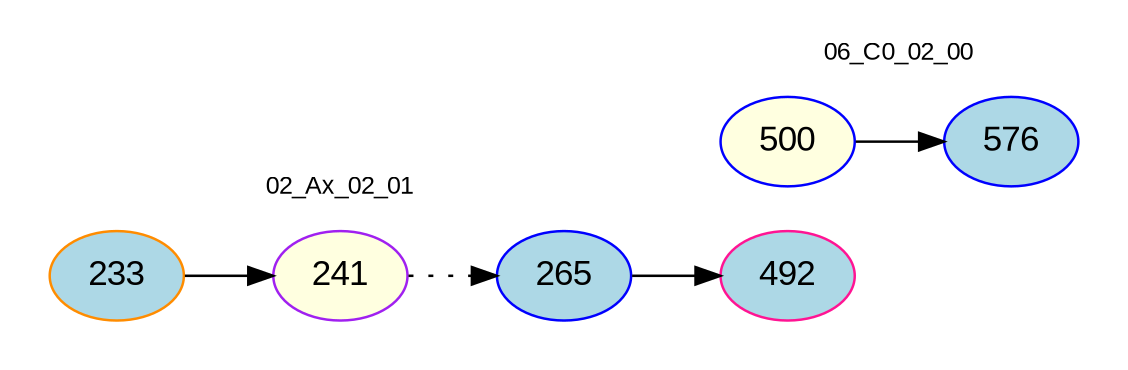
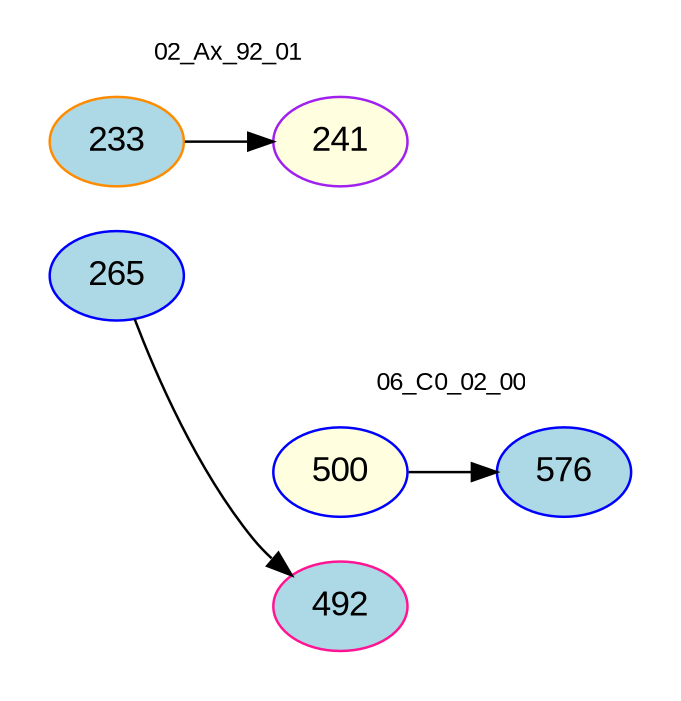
(340, 188) -> (229, 53)
(440, 276) -> none
